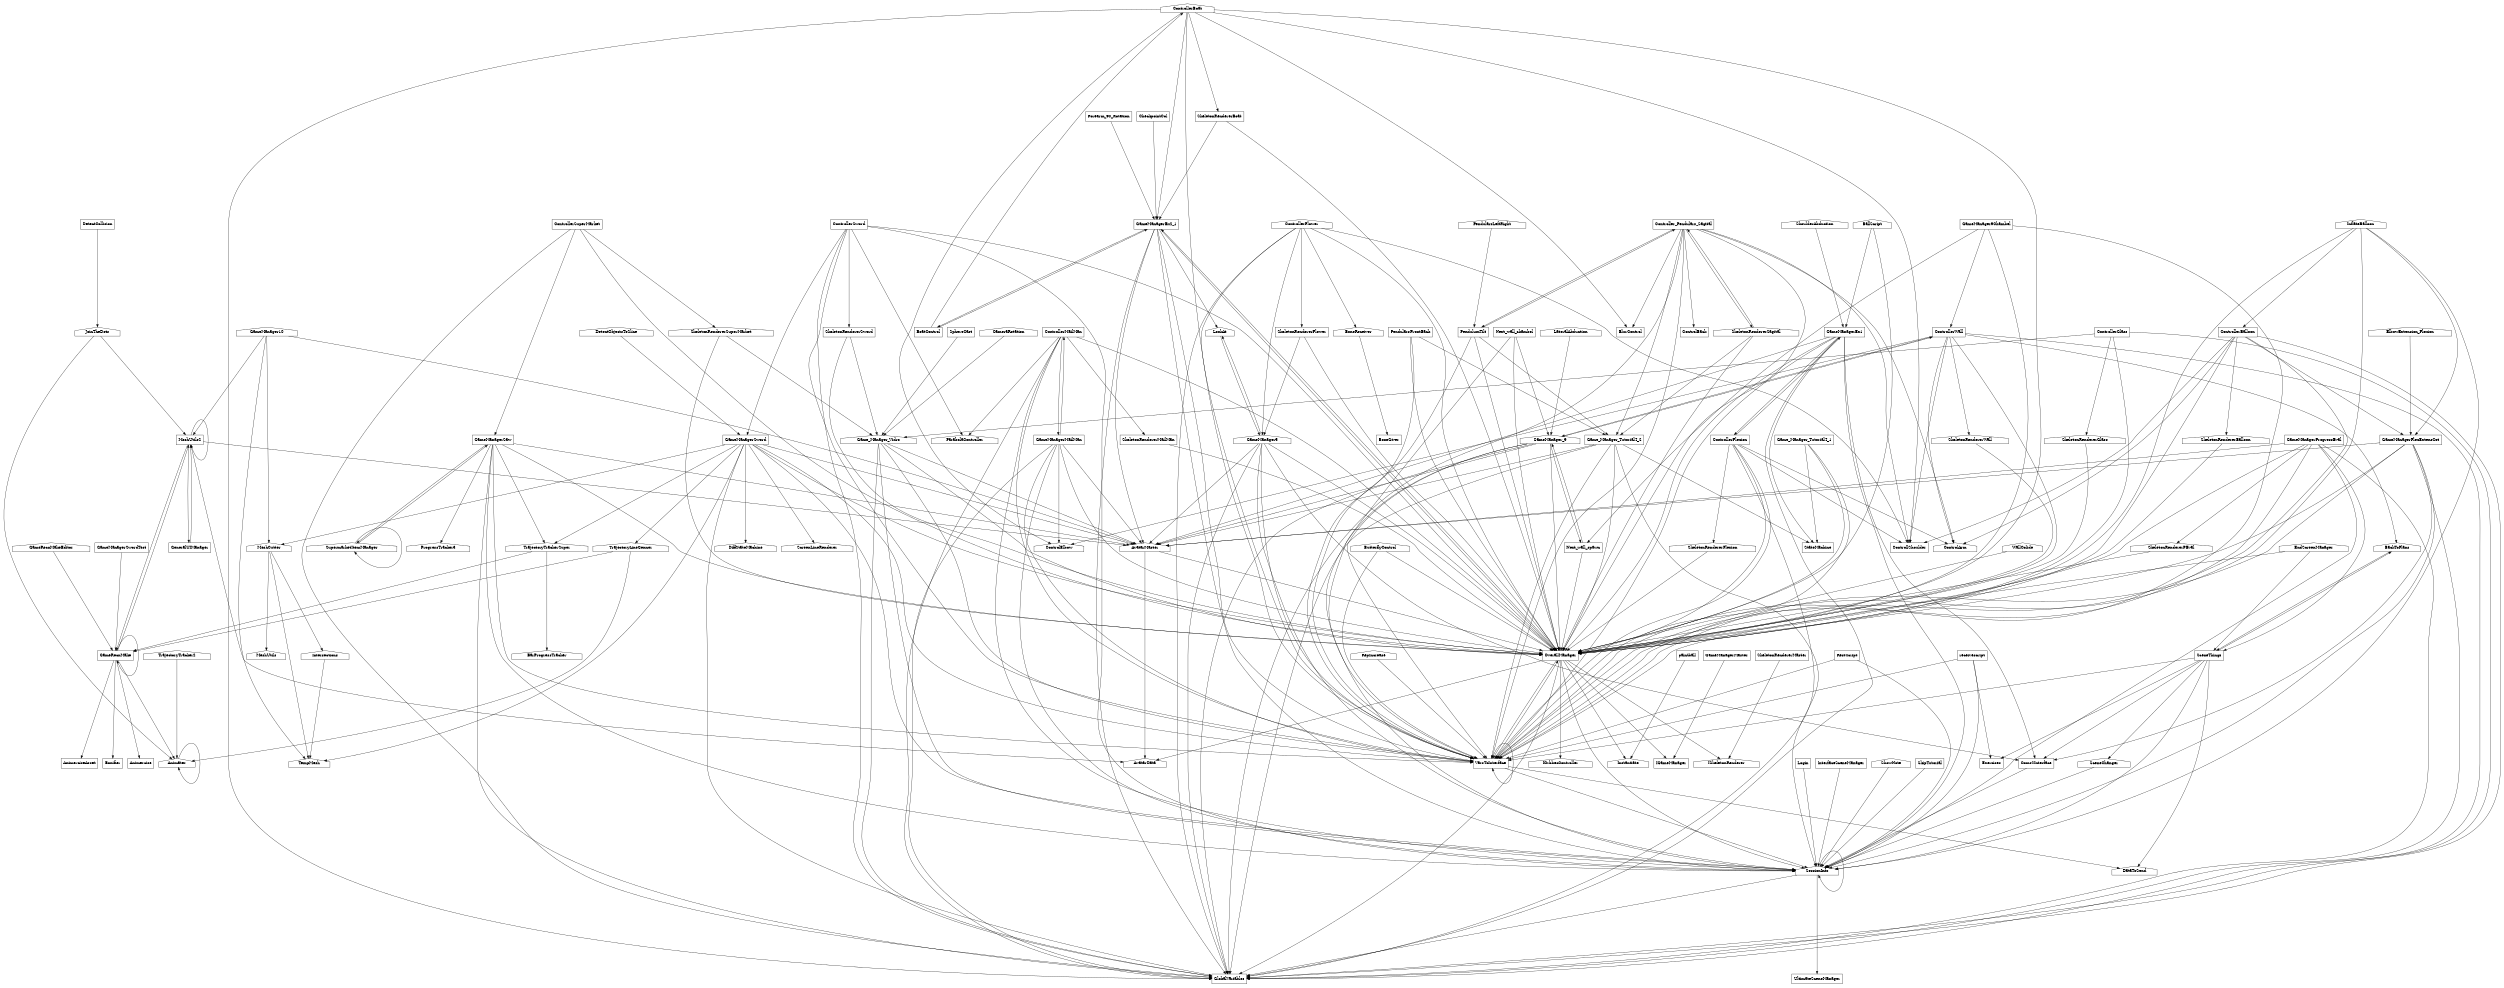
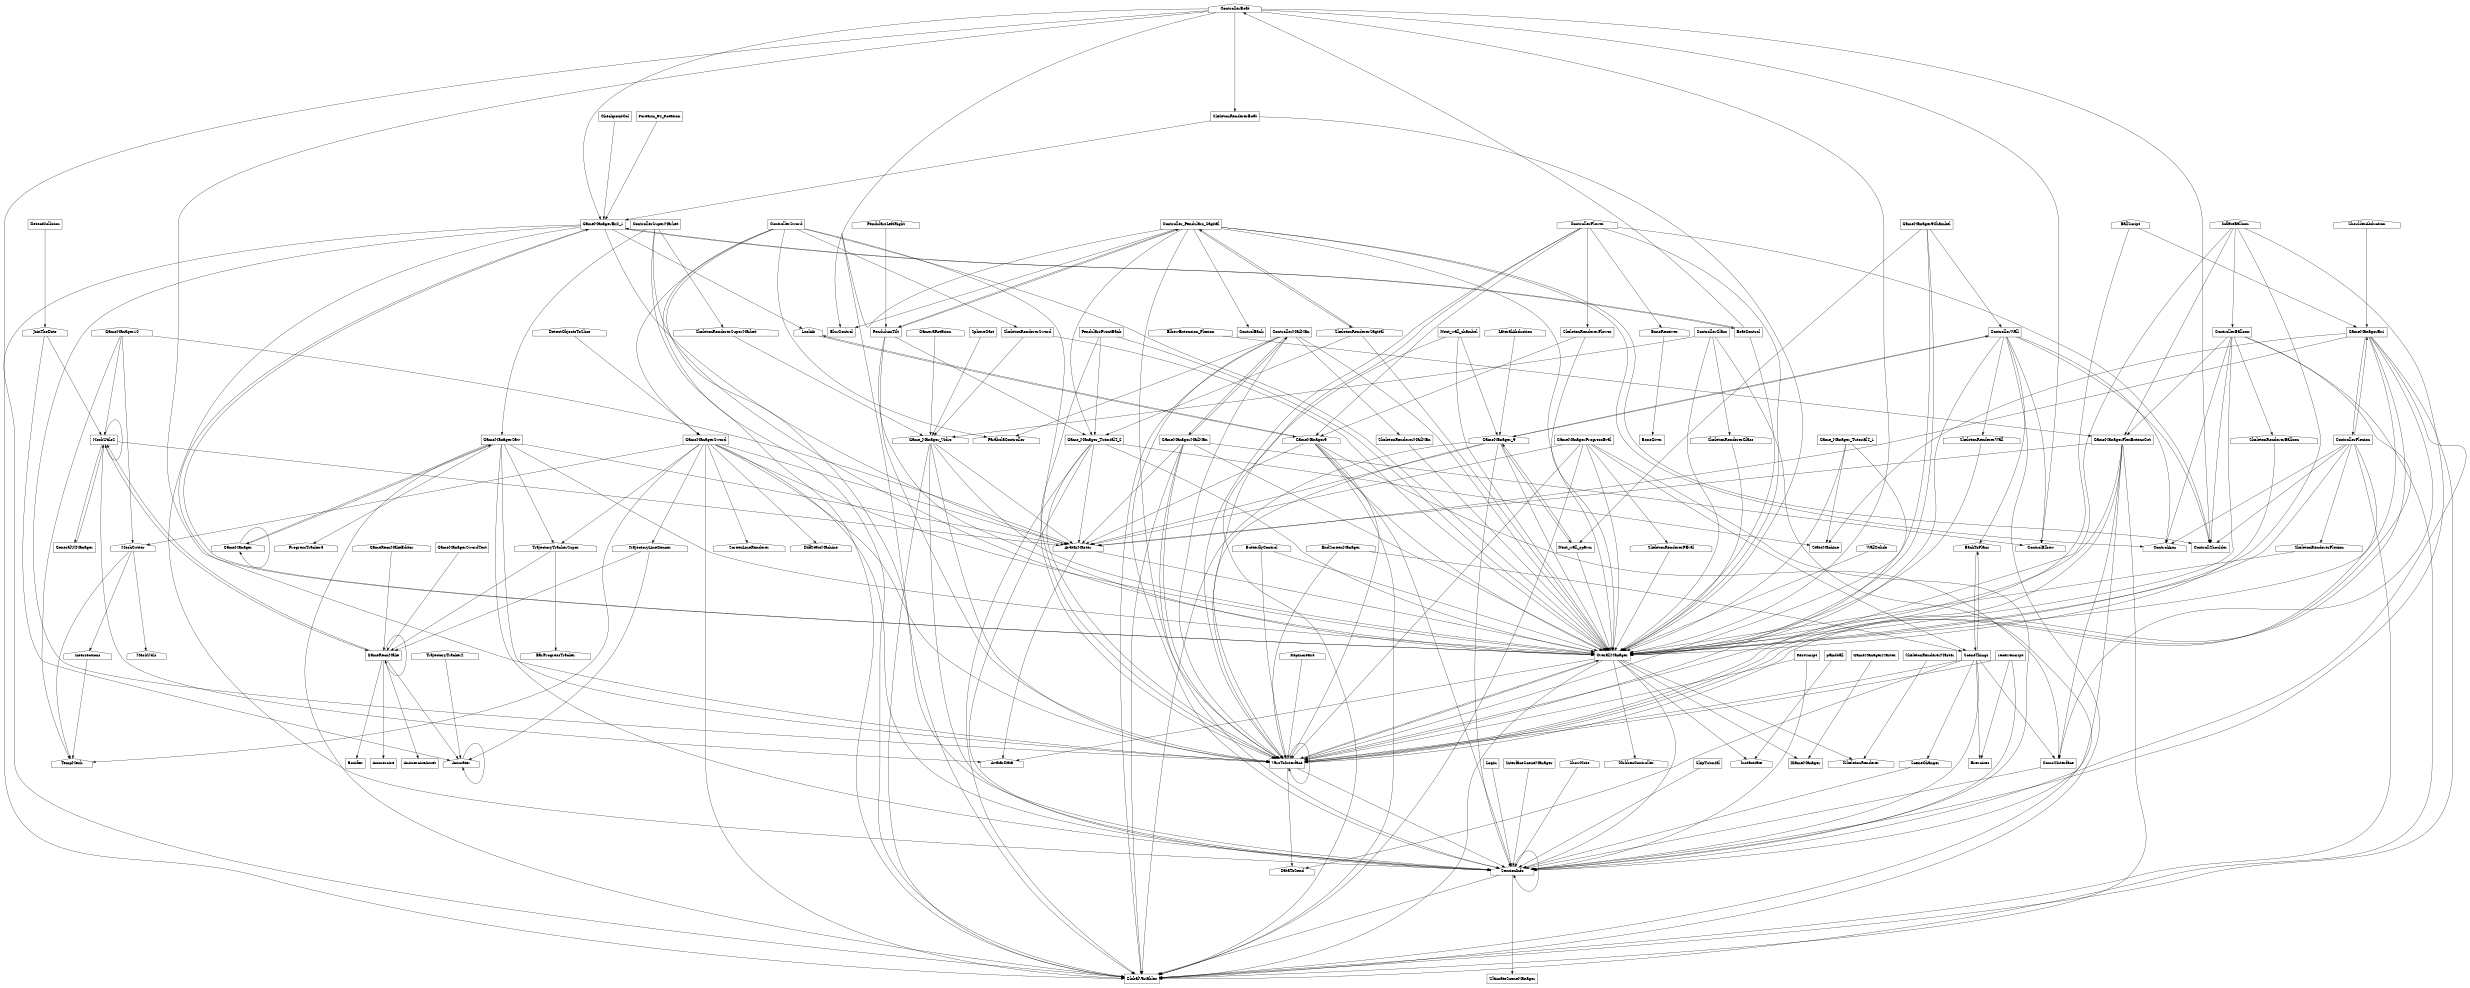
(352, 548) -> (238, 548)
(747, 569) -> (1758, 520)
